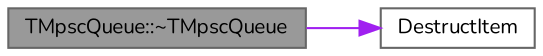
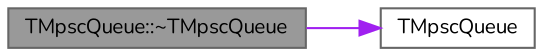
(458, 28) -> (458, 28)
